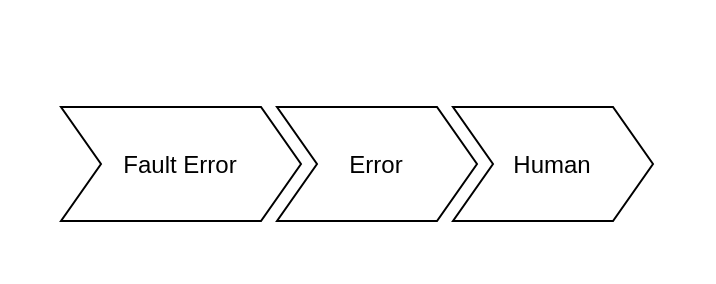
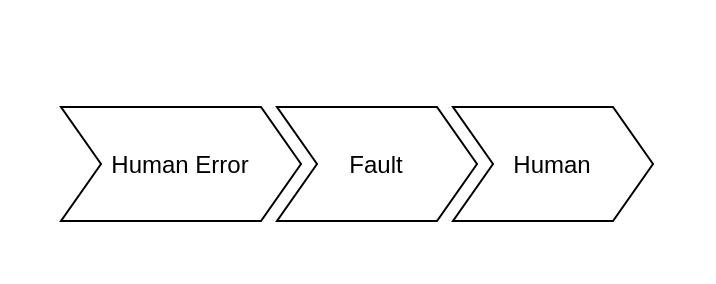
(180, 165) -> (180, 165)
(376, 165) -> (376, 165)
